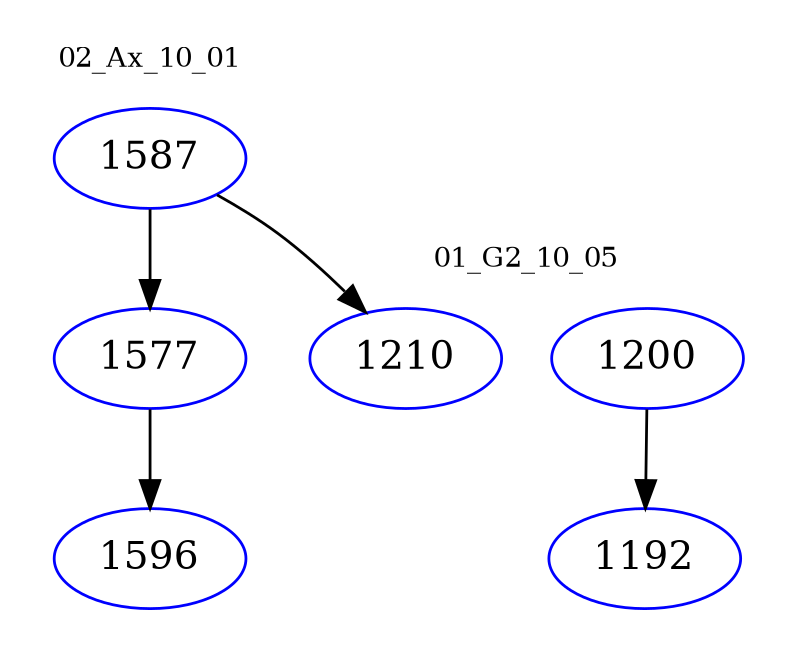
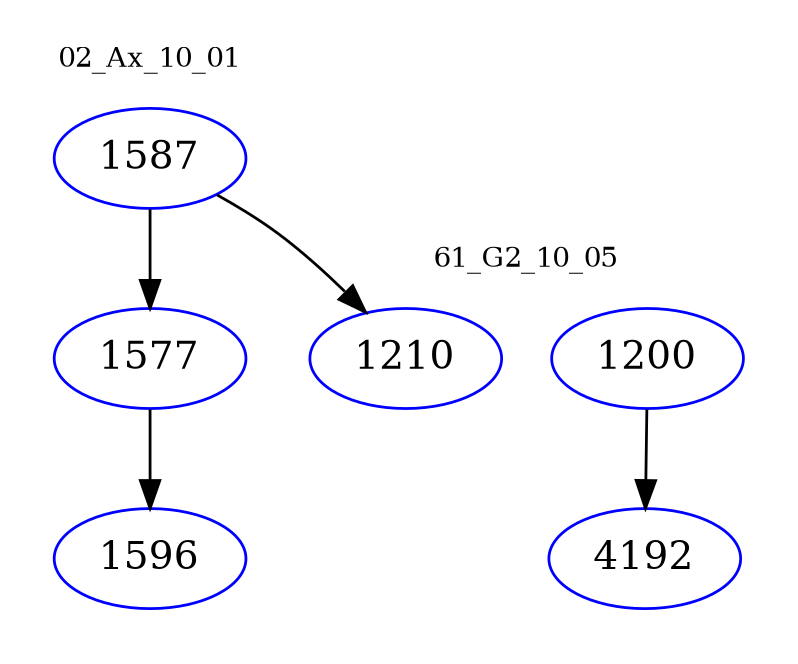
(527, 260) -> (527, 260)
(645, 559) -> (645, 559)
